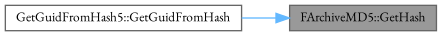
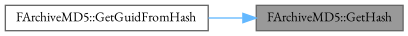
(123, 18) -> (107, 18)
